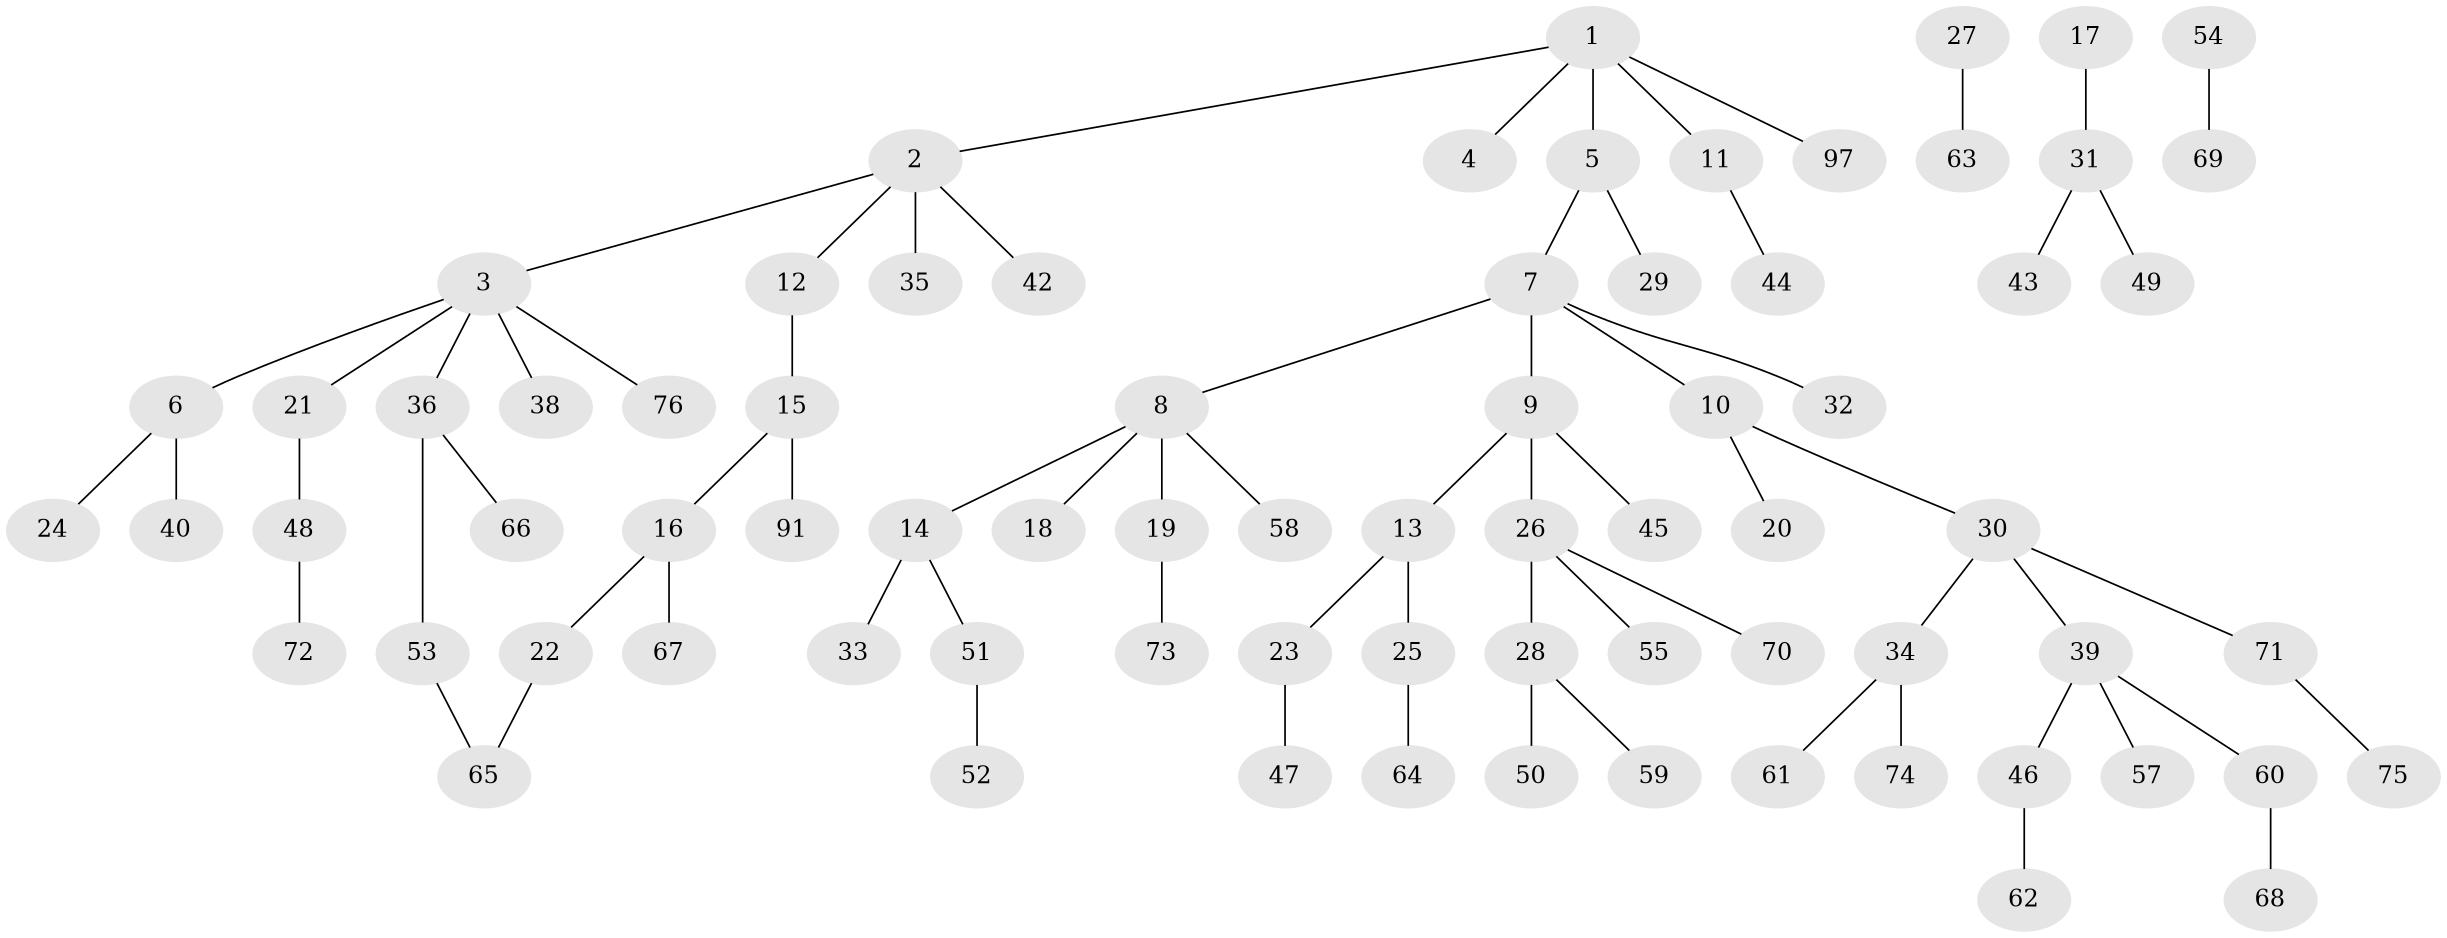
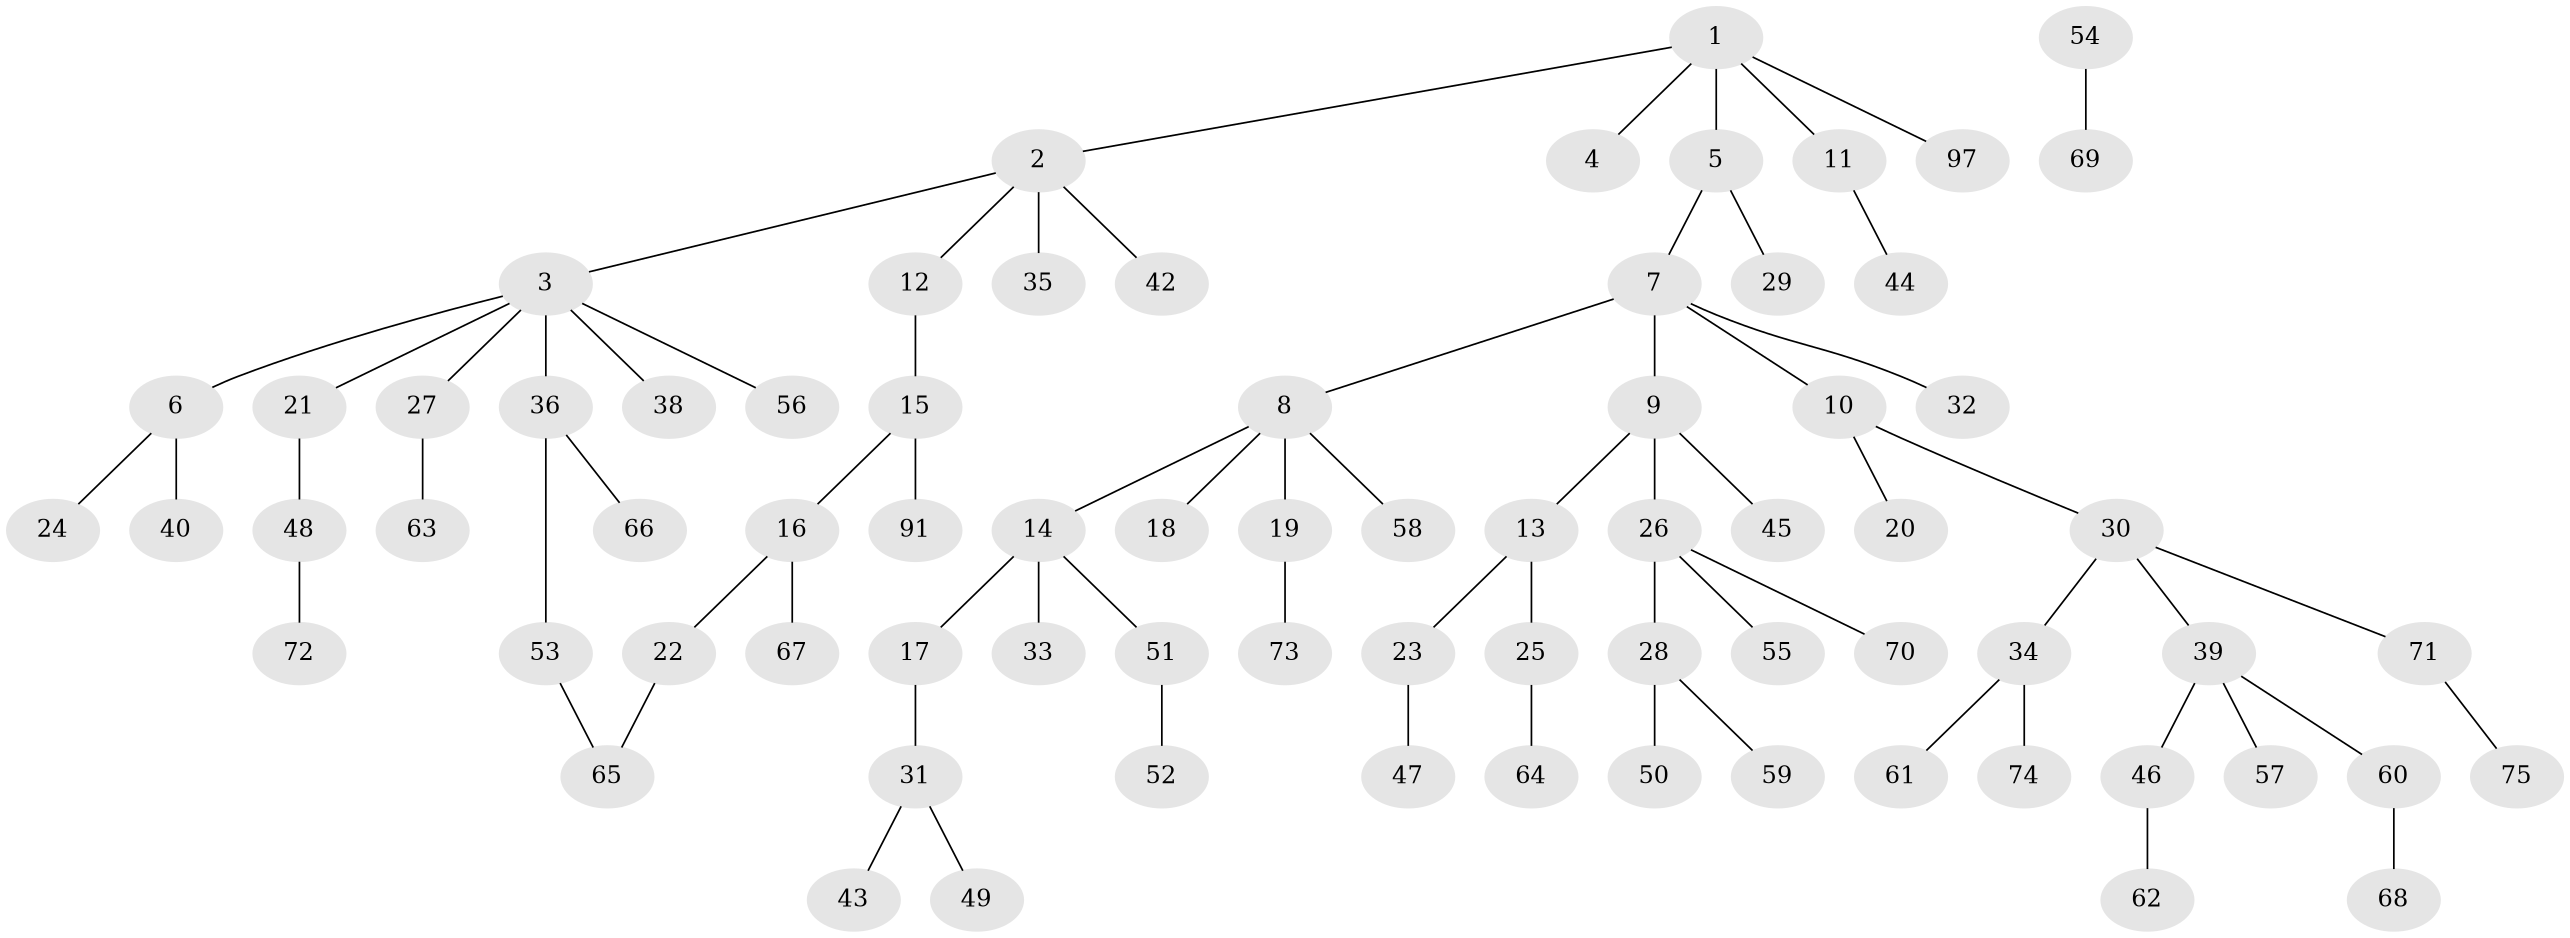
none -> (484, 345)
(669, 407) -> (792, 407)
none -> (977, 592)
